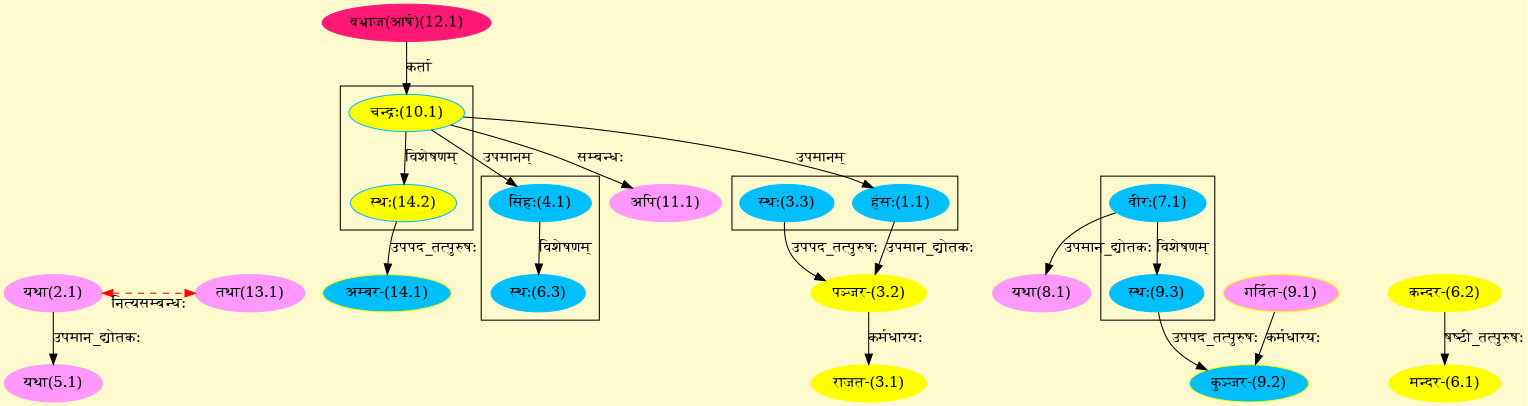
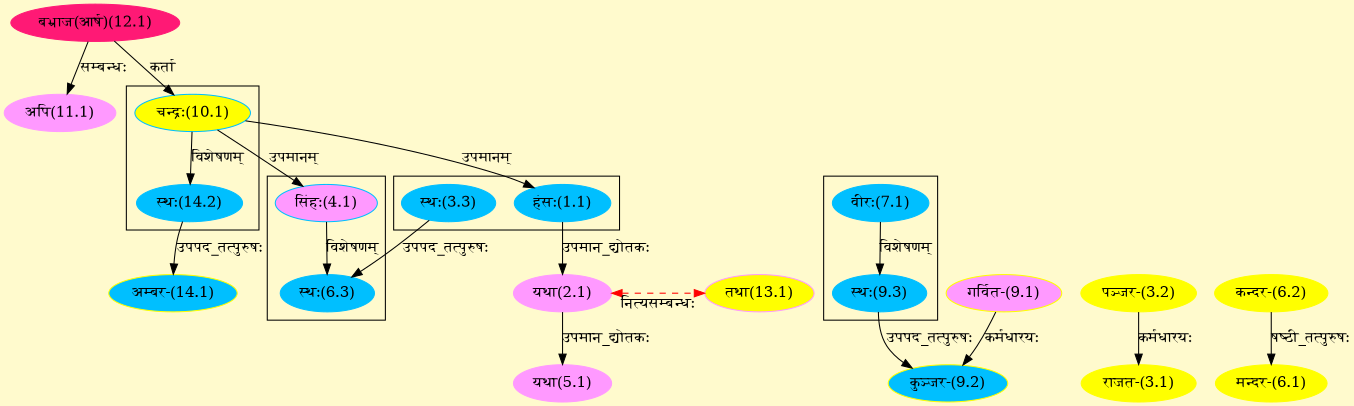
(538, 151) -> (80, 63)
(404, 203) -> (190, 203)
(540, 203) -> (326, 203)
(887, 243) -> (563, 243)
(791, 254) -> (396, 247)
(250, 293) -> (759, 293)
(1042, 293) -> none
